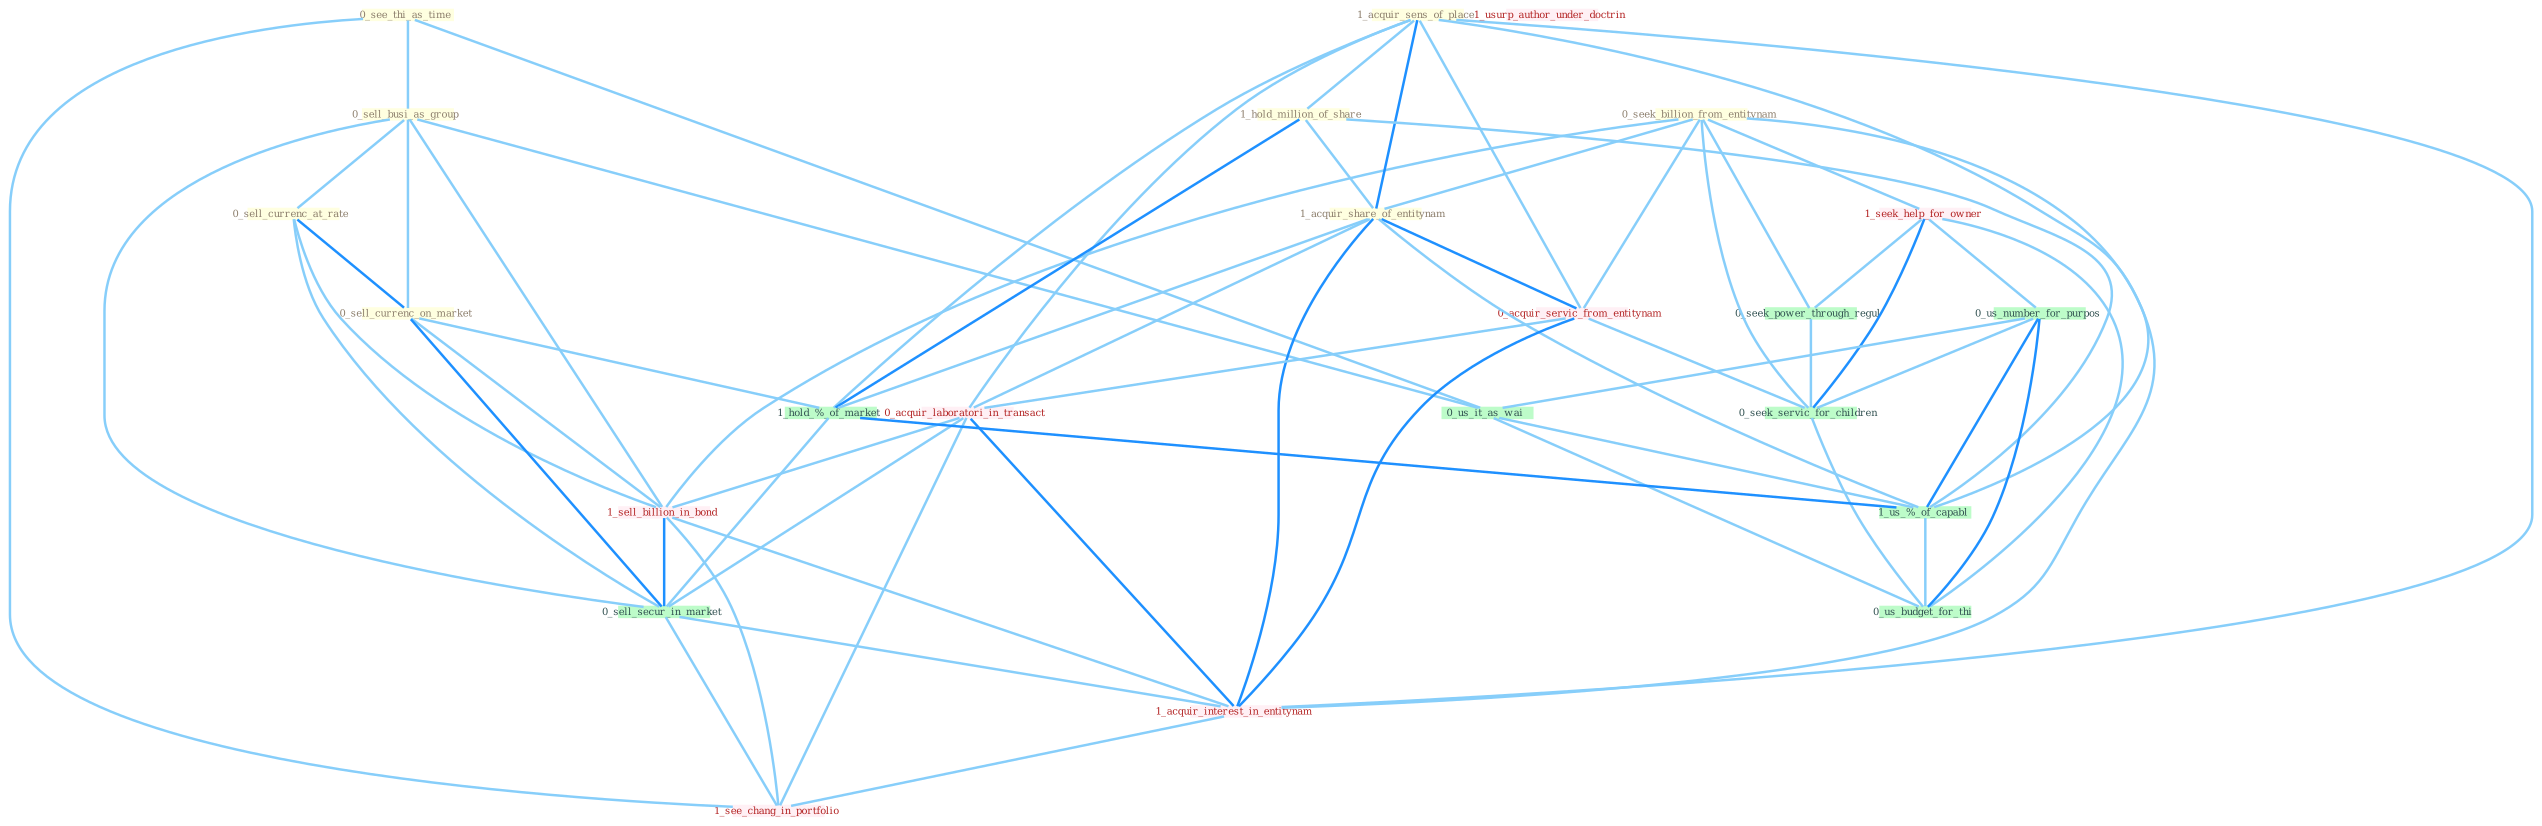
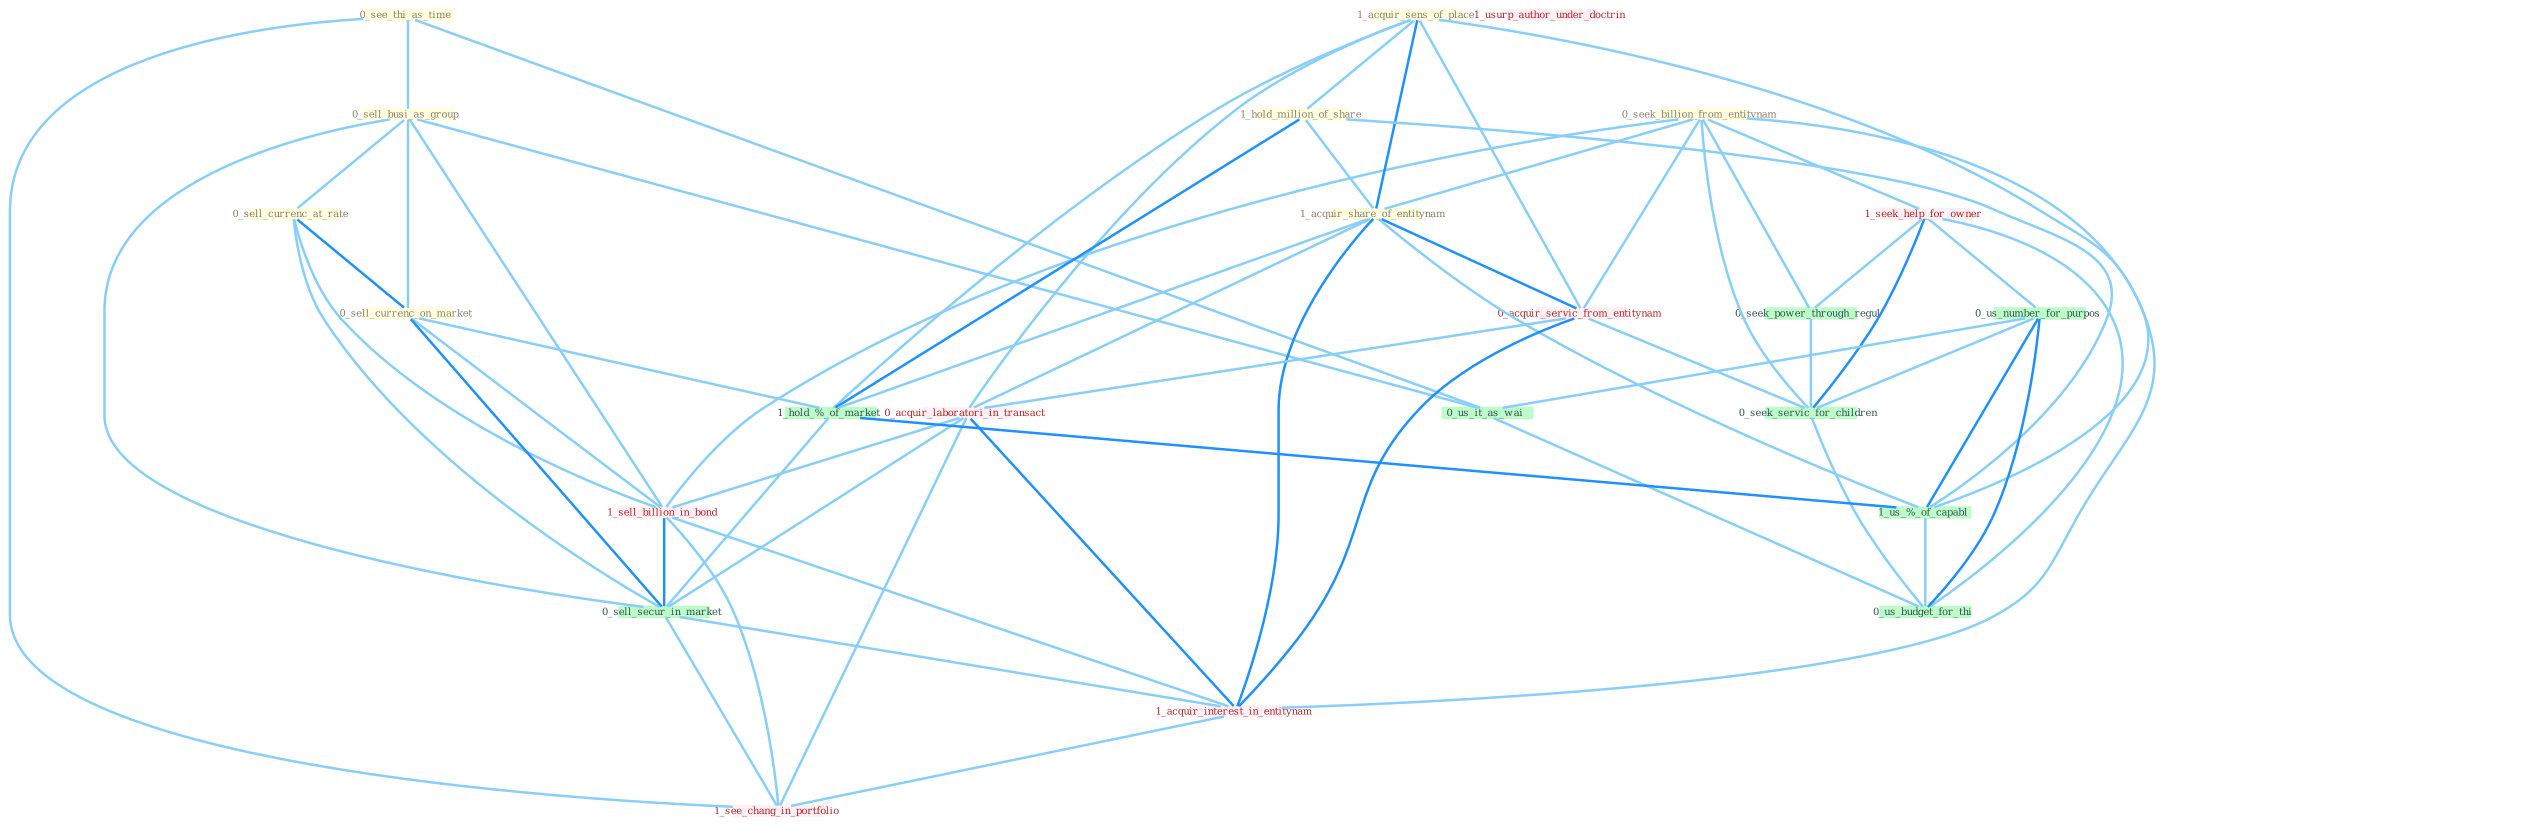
(2532, 451) -> none
(1706, 463) -> none
